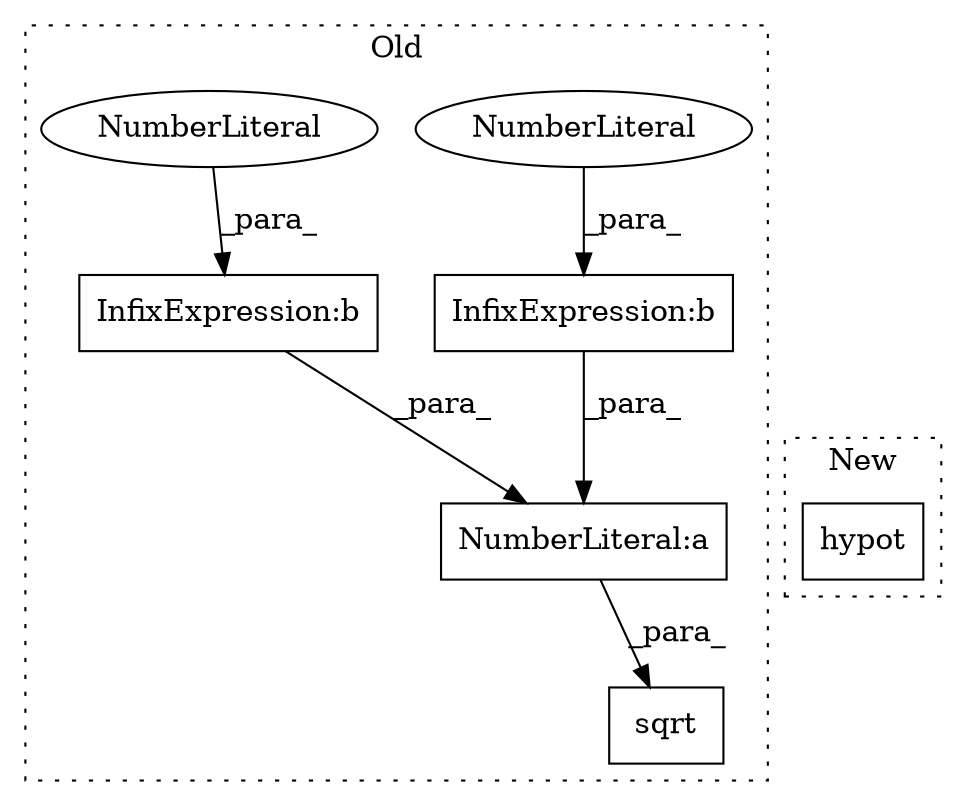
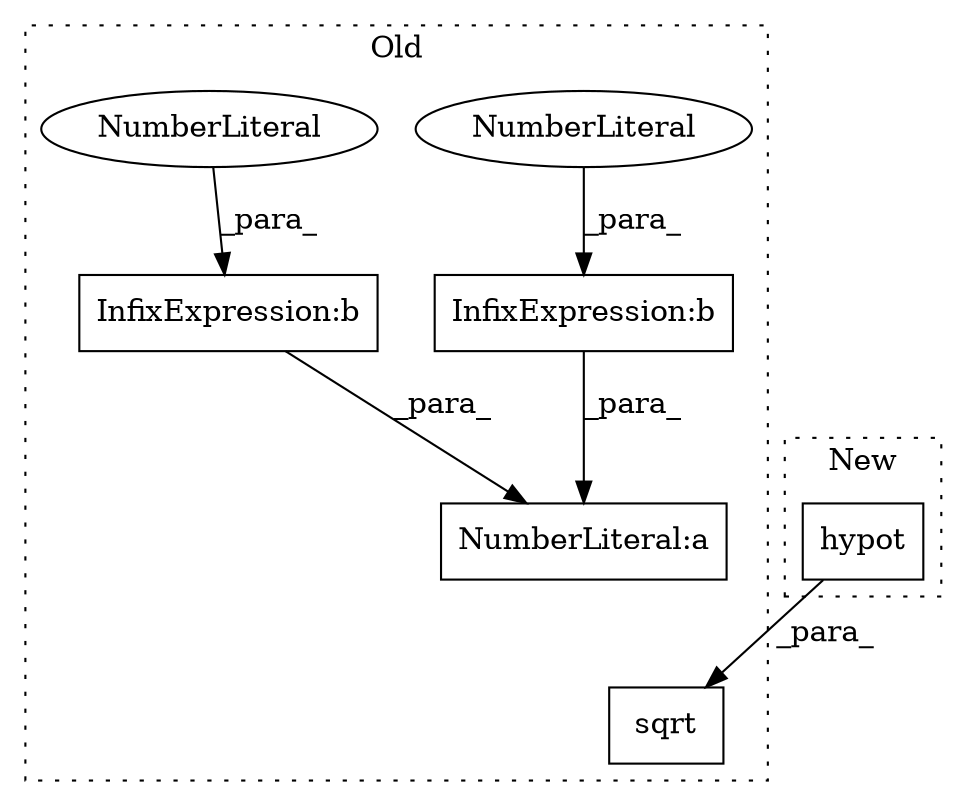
(621, 624) -> (783, 617)
